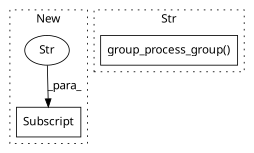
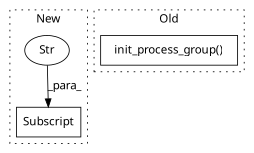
(169, 19) -> (169, 19)
(169, 50) -> (169, 50)
